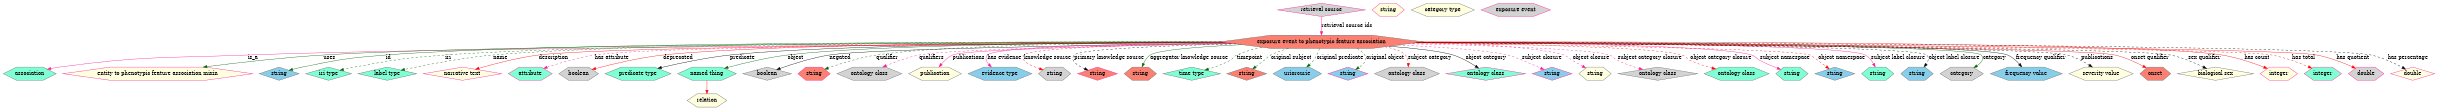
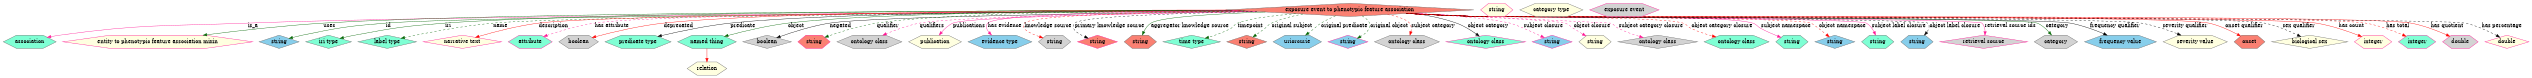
(1321, 24) -> (1699, 18)
(1321, 42) -> (1350, 10)
(782, 45) -> (787, 13)
(2097, 58) -> (2185, 26)
